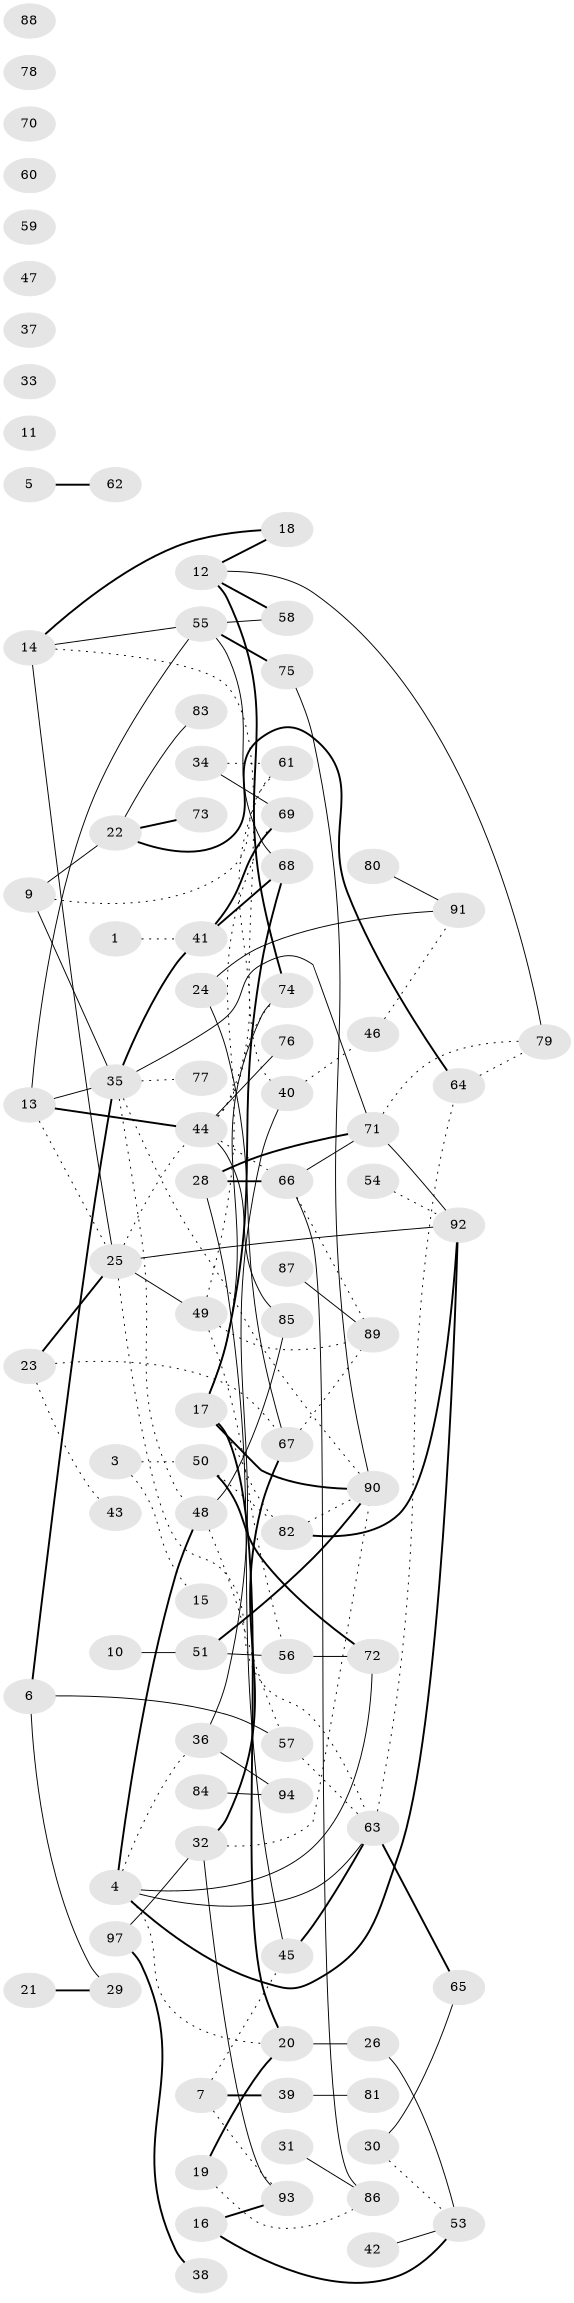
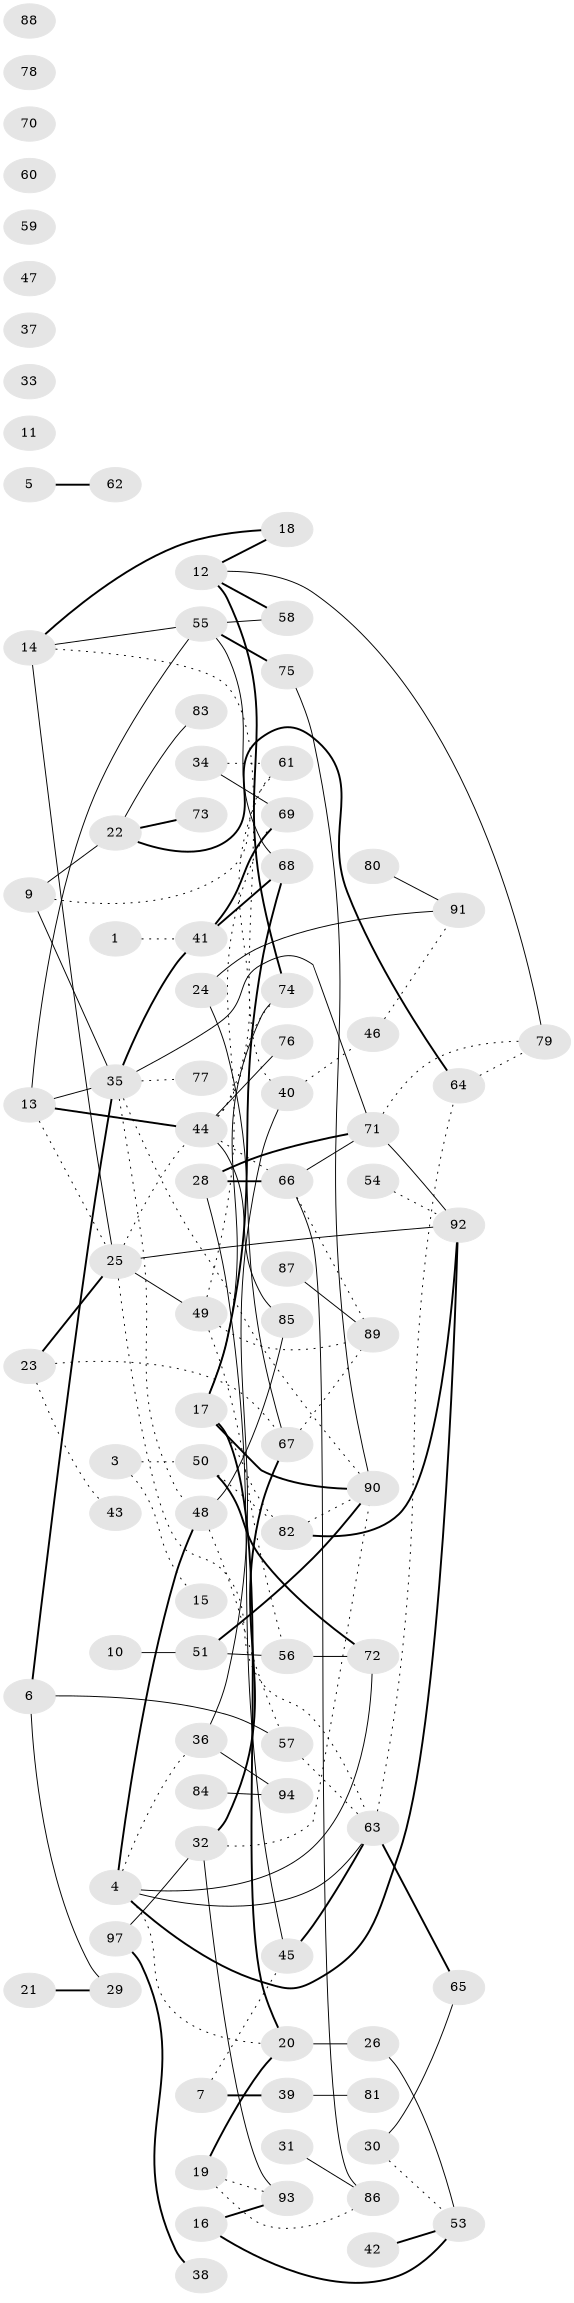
(242, 2148) -> (244, 2186)
(416, 2237) -> (416, 2237)
